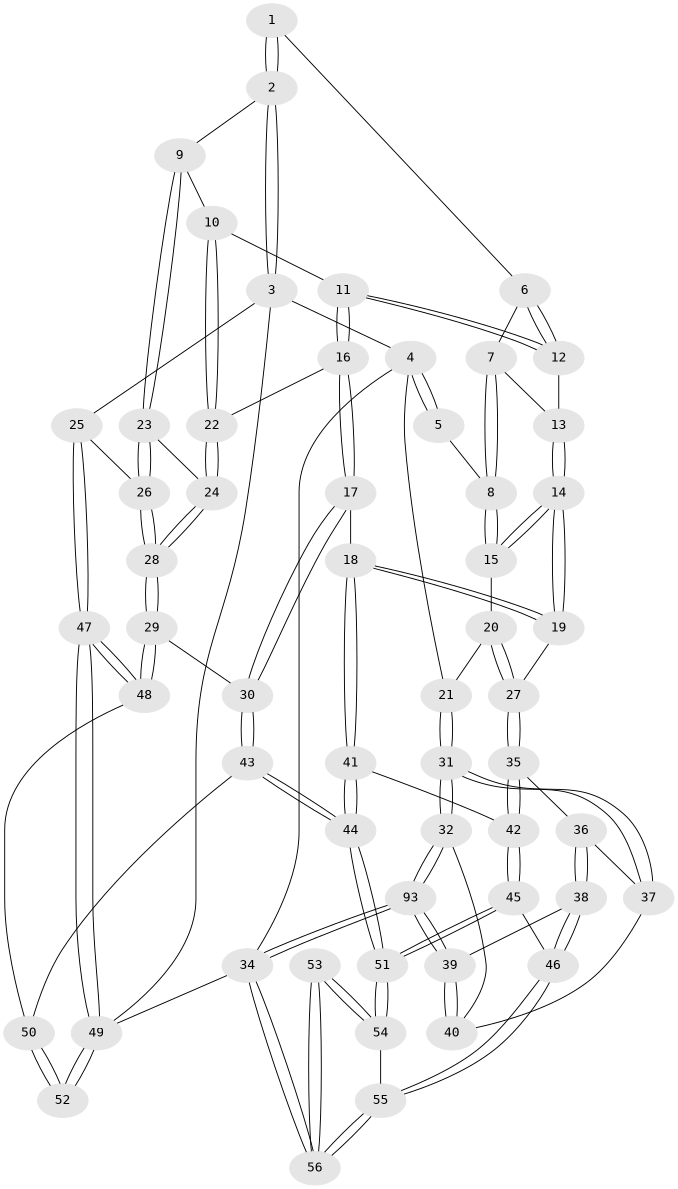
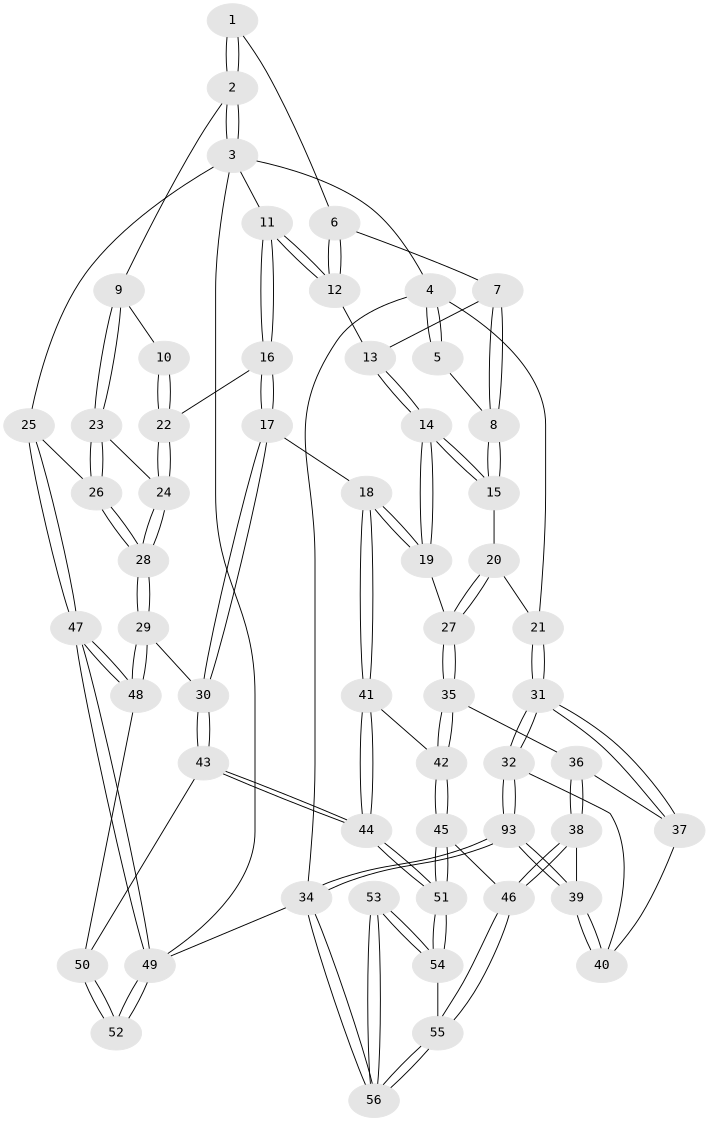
(284, 260) -> (250, 189)
